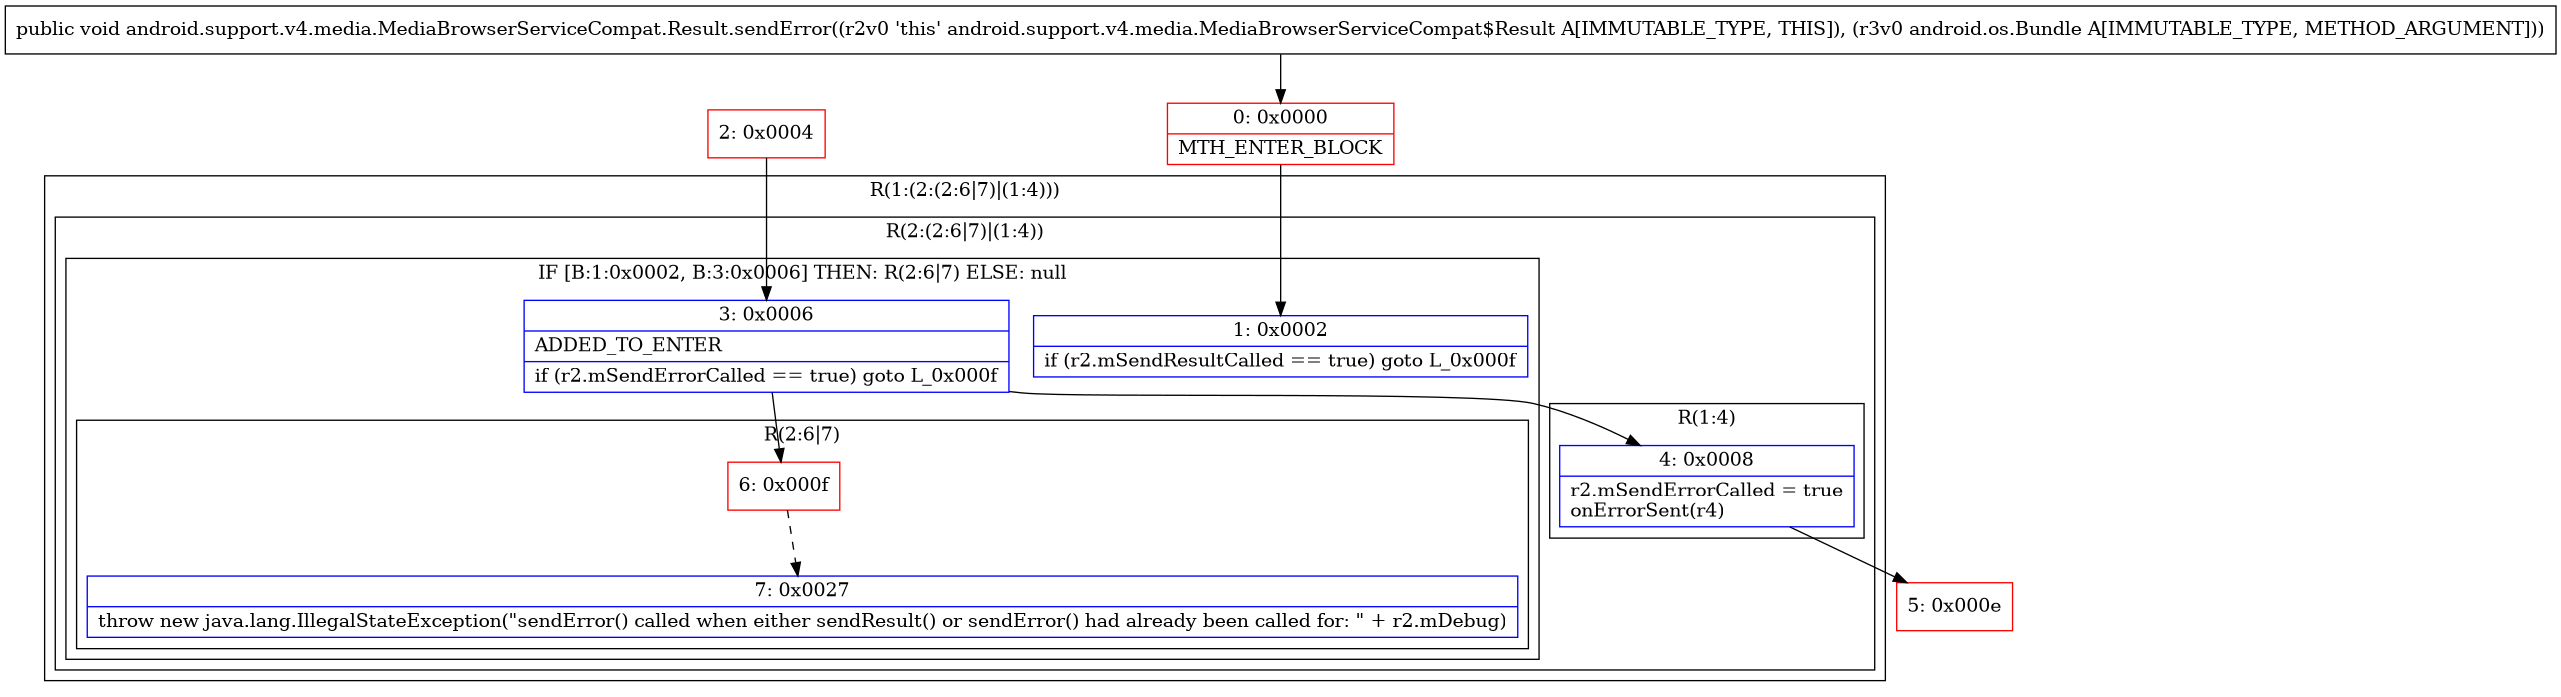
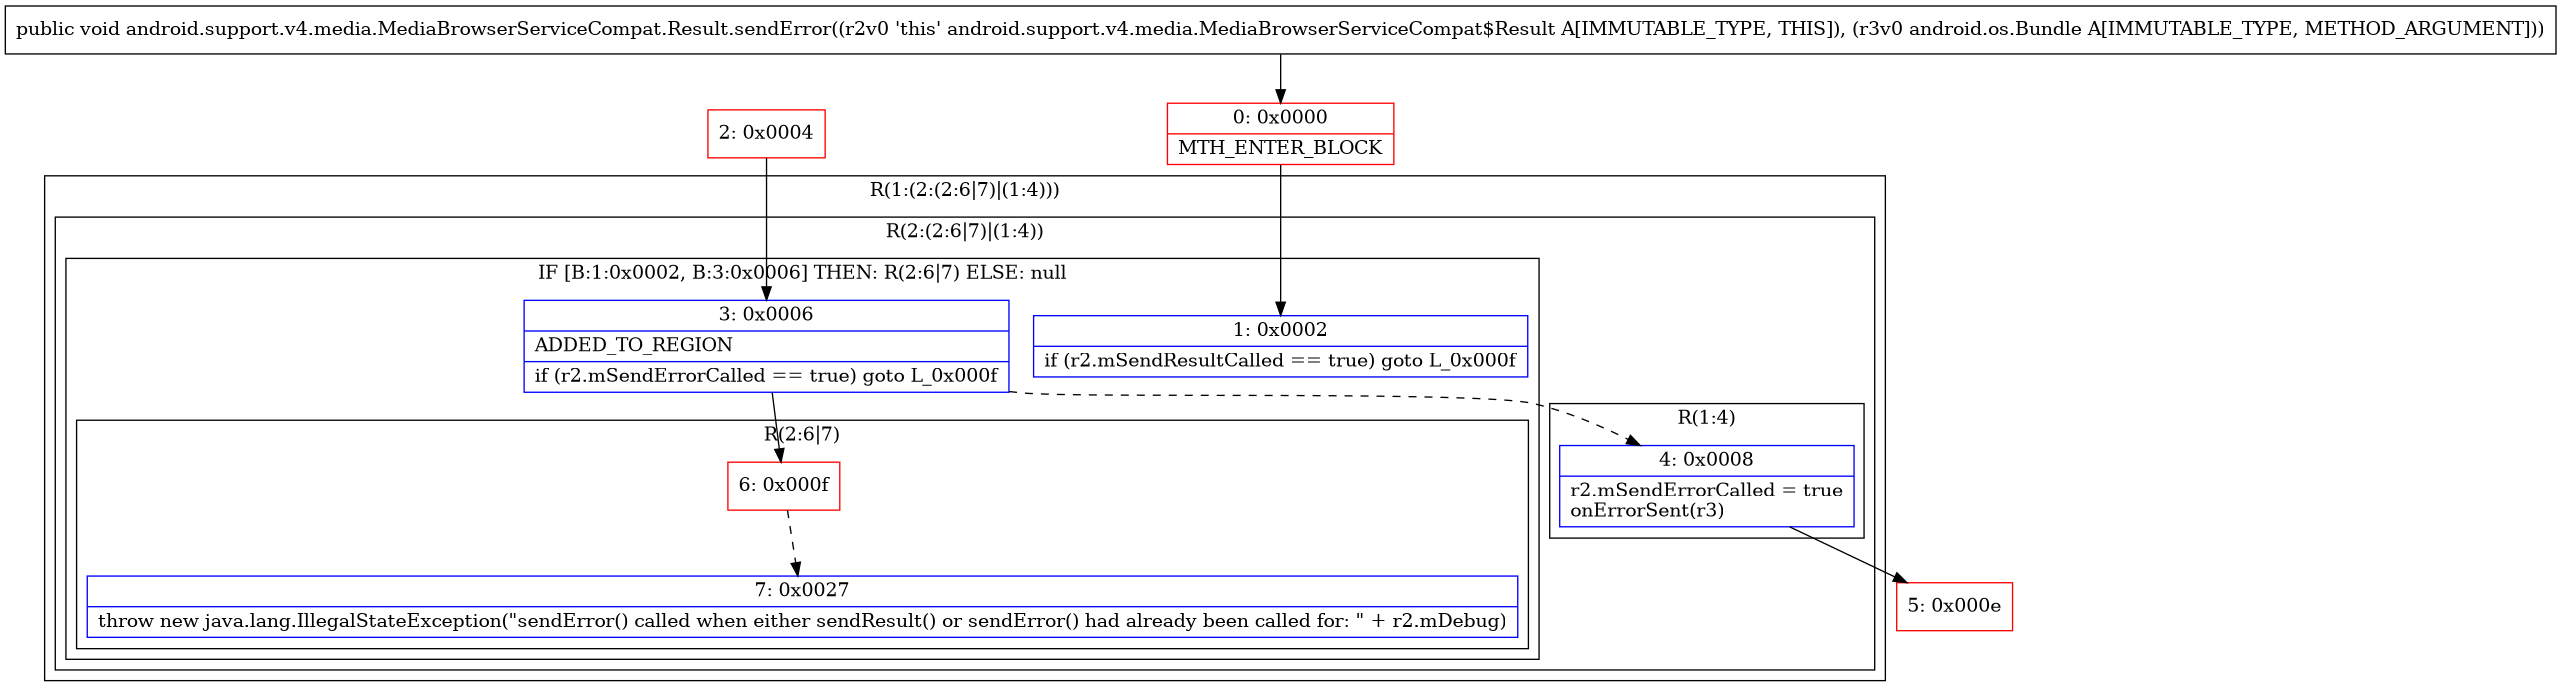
(629, 346) -> (634, 346)
(1322, 396) -> (1322, 396)
(1648, 511) -> (1648, 511)
